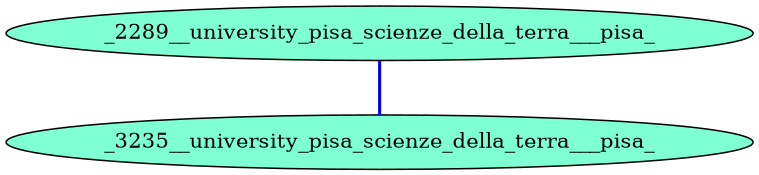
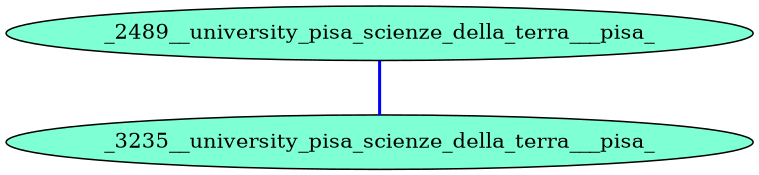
(380, 33) -> (380, 33)
